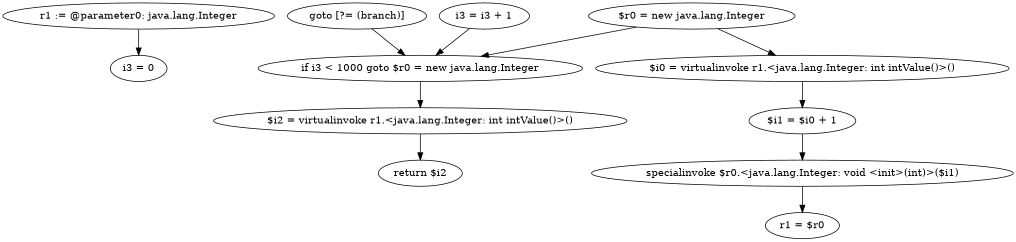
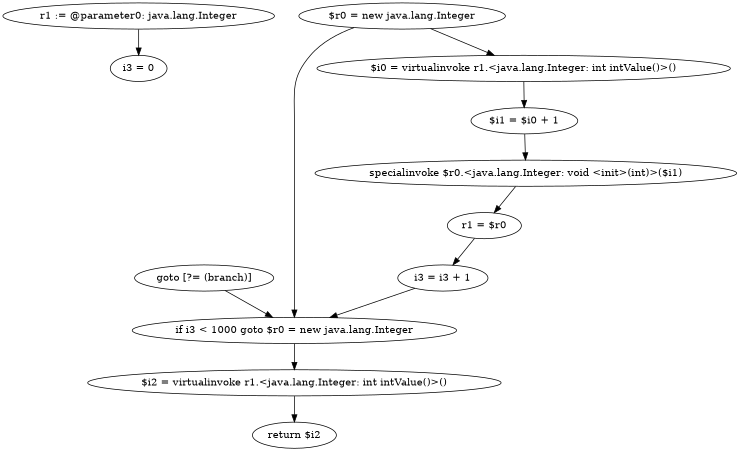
none -> (466, 249)
